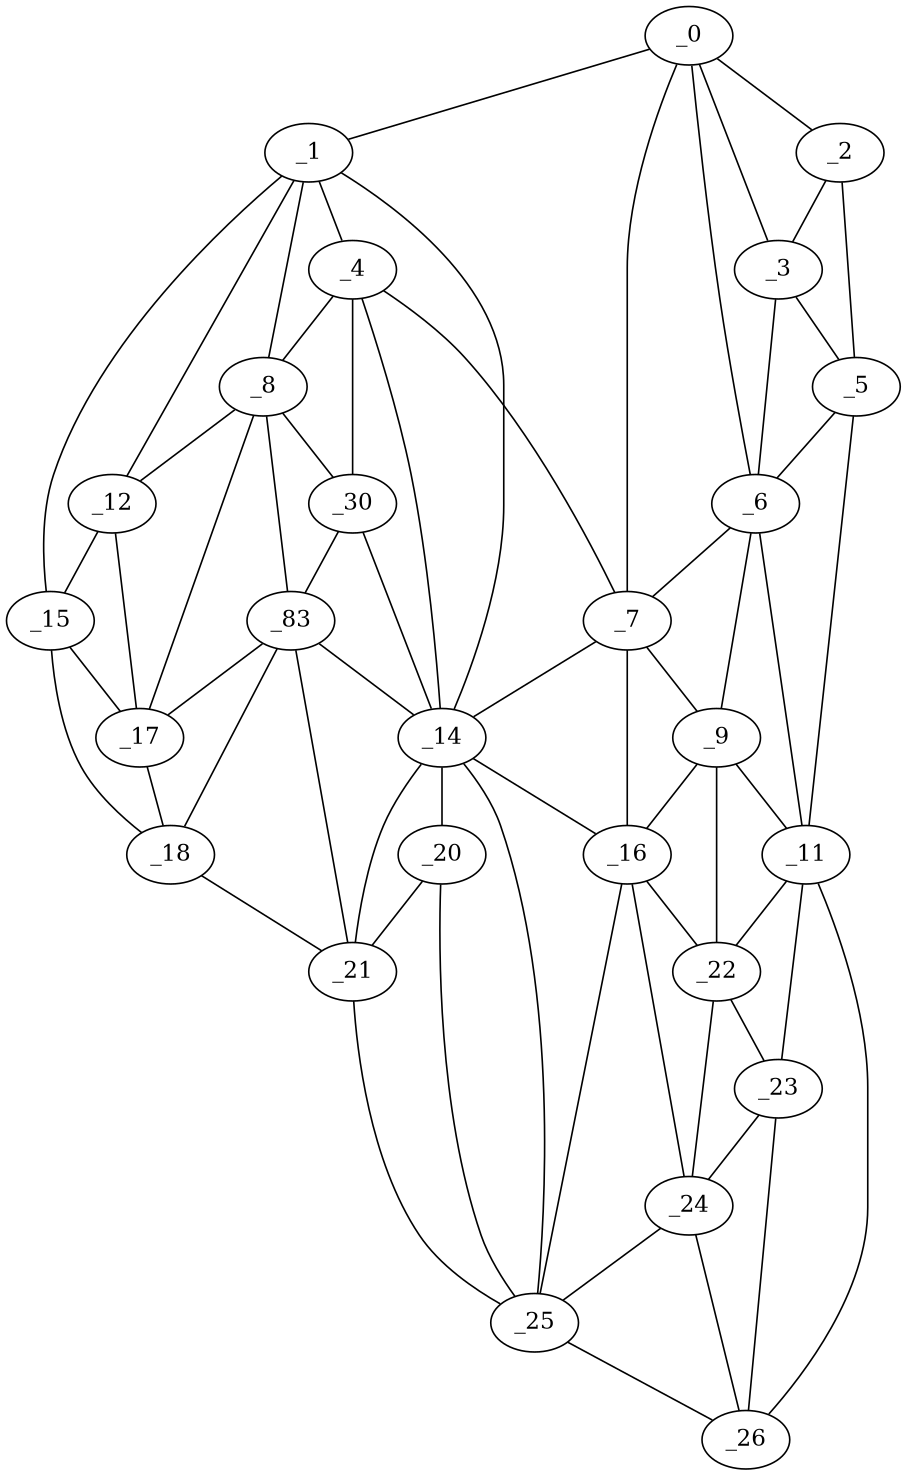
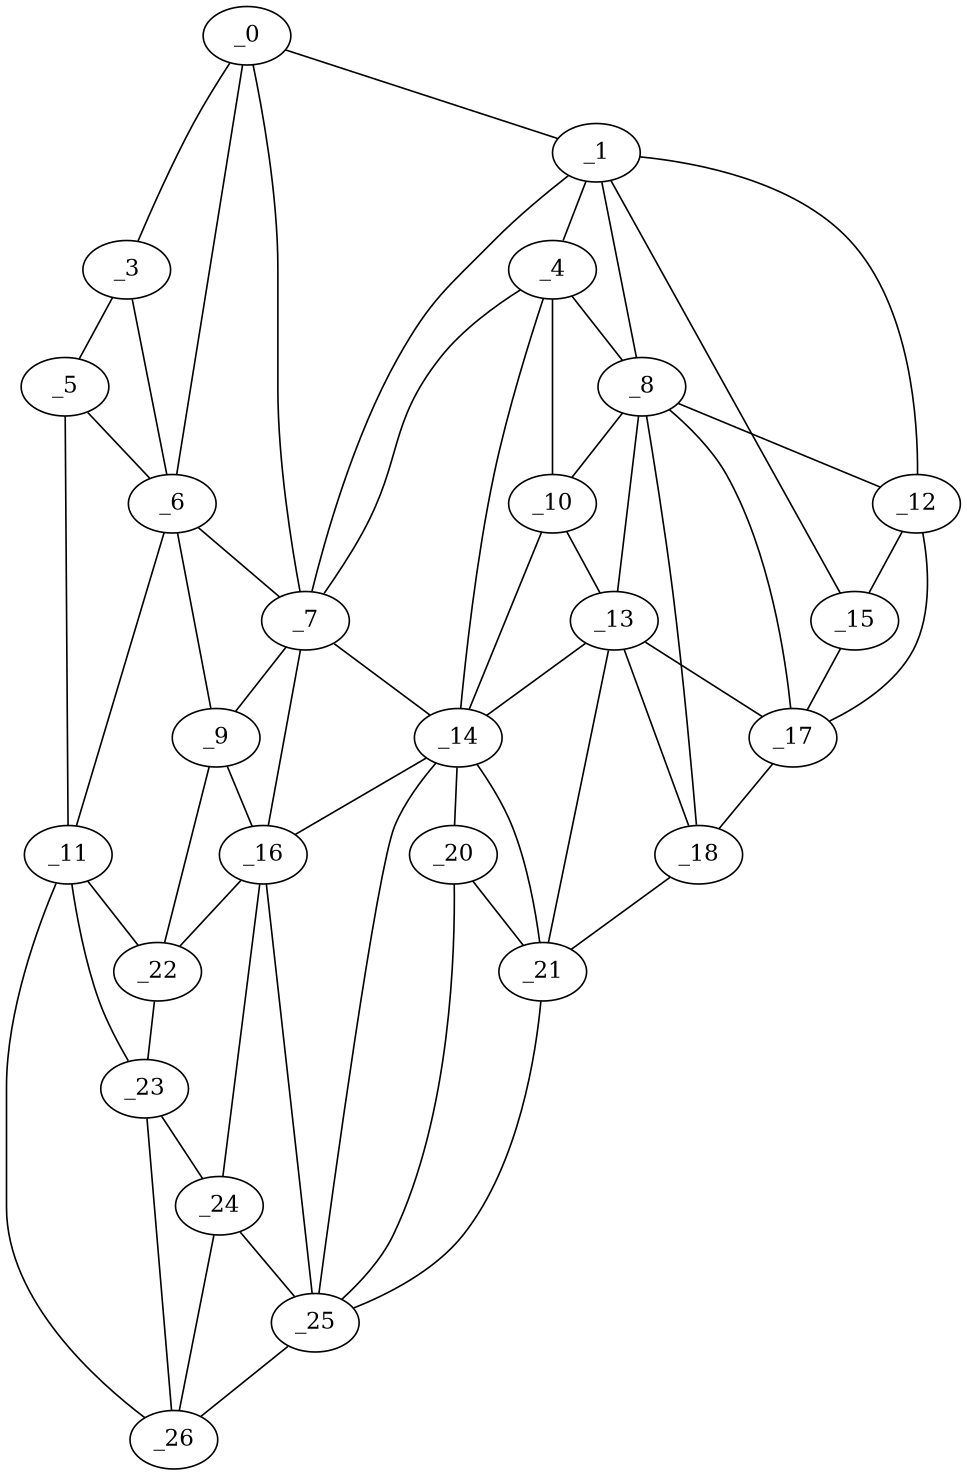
(840, 153) -> none
(504, 427) -> (398, 357)
(353, 504) -> (552, 504)
(291, 621) -> (614, 621)
(74, 753) -> (676, 620)
(761, 796) -> none
(703, 1089) -> none
